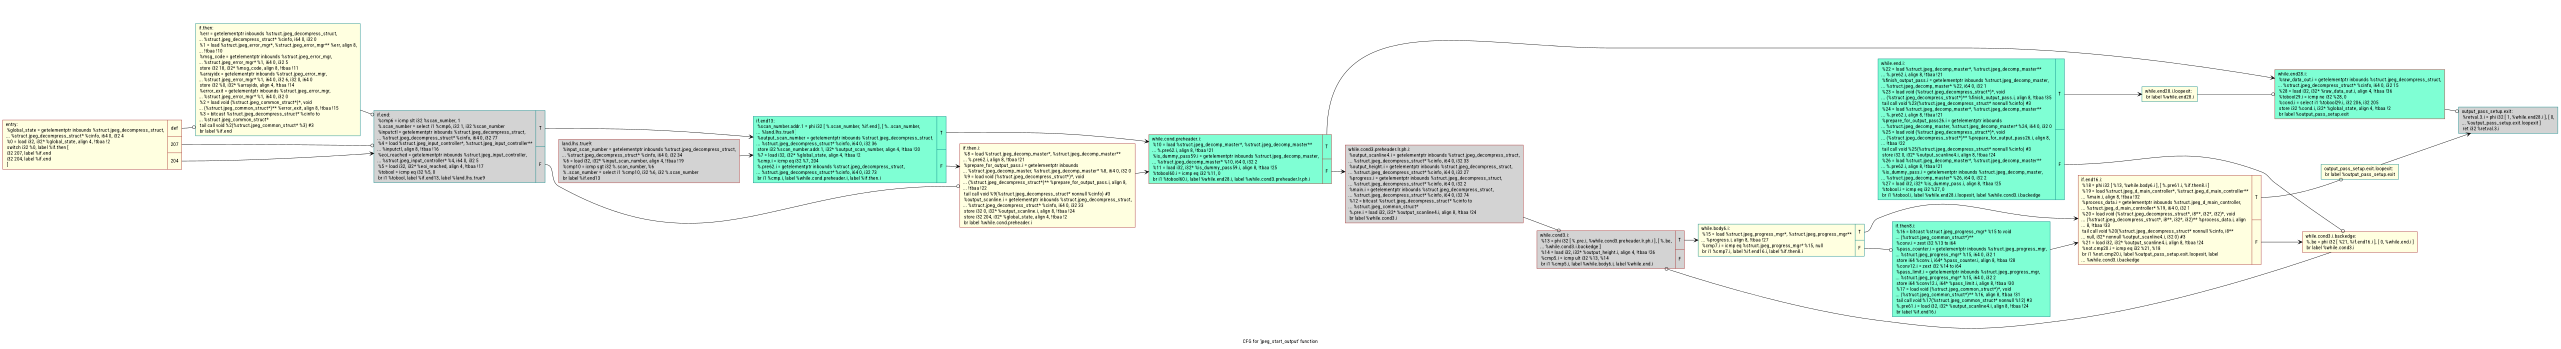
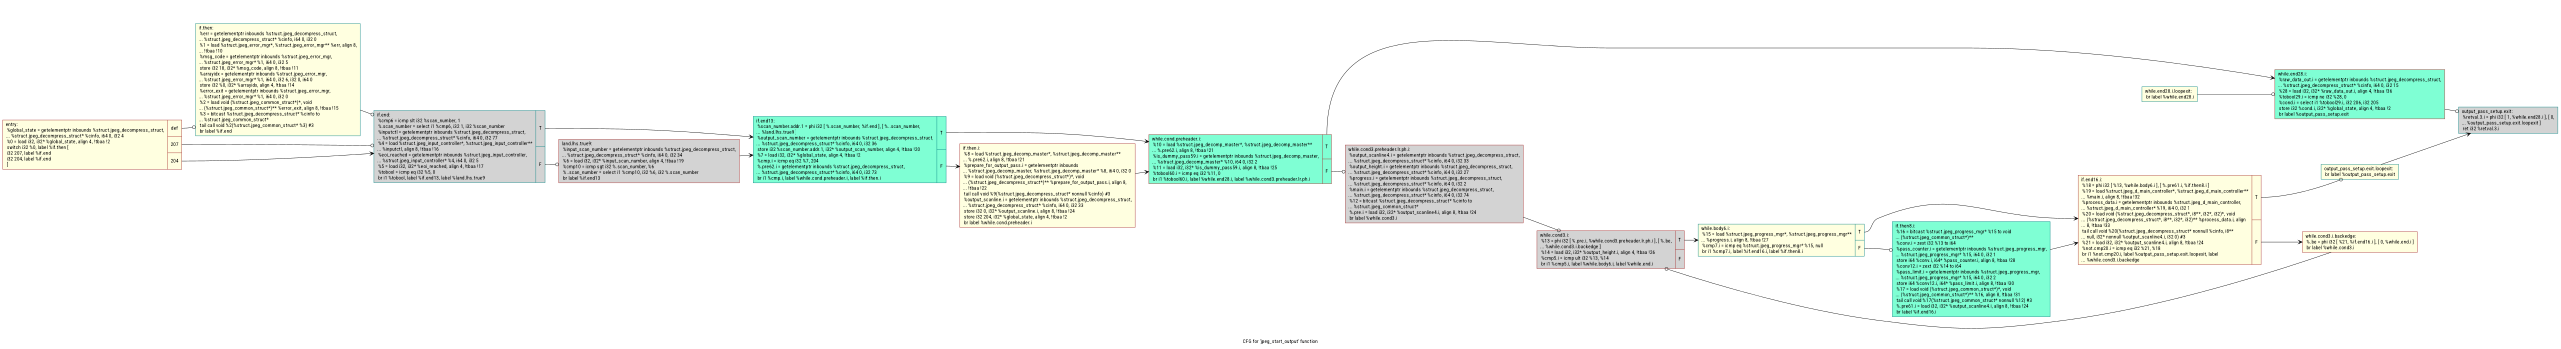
(1971, 129) -> none
(1337, 171) -> (1337, 171)
(742, 218) -> (550, 165)
